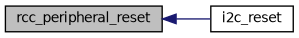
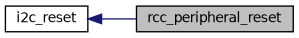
(193, 19) -> (119, 19)
